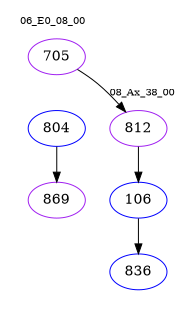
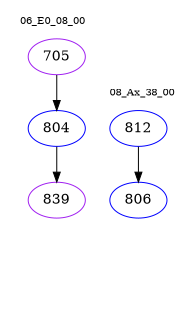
(108, 93) -> (57, 88)
(138, 128) -> (138, 128)
(57, 200) -> (57, 200)
(138, 200) -> (138, 200)
(138, 272) -> none
